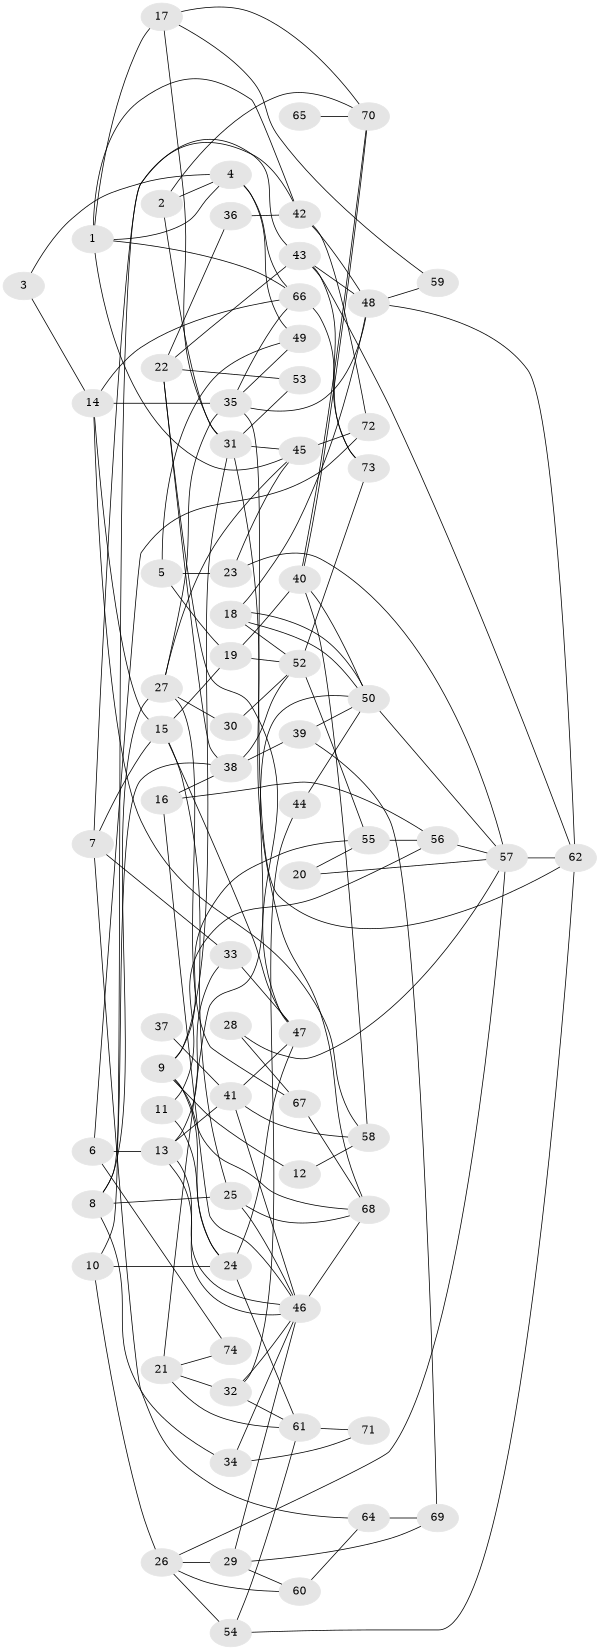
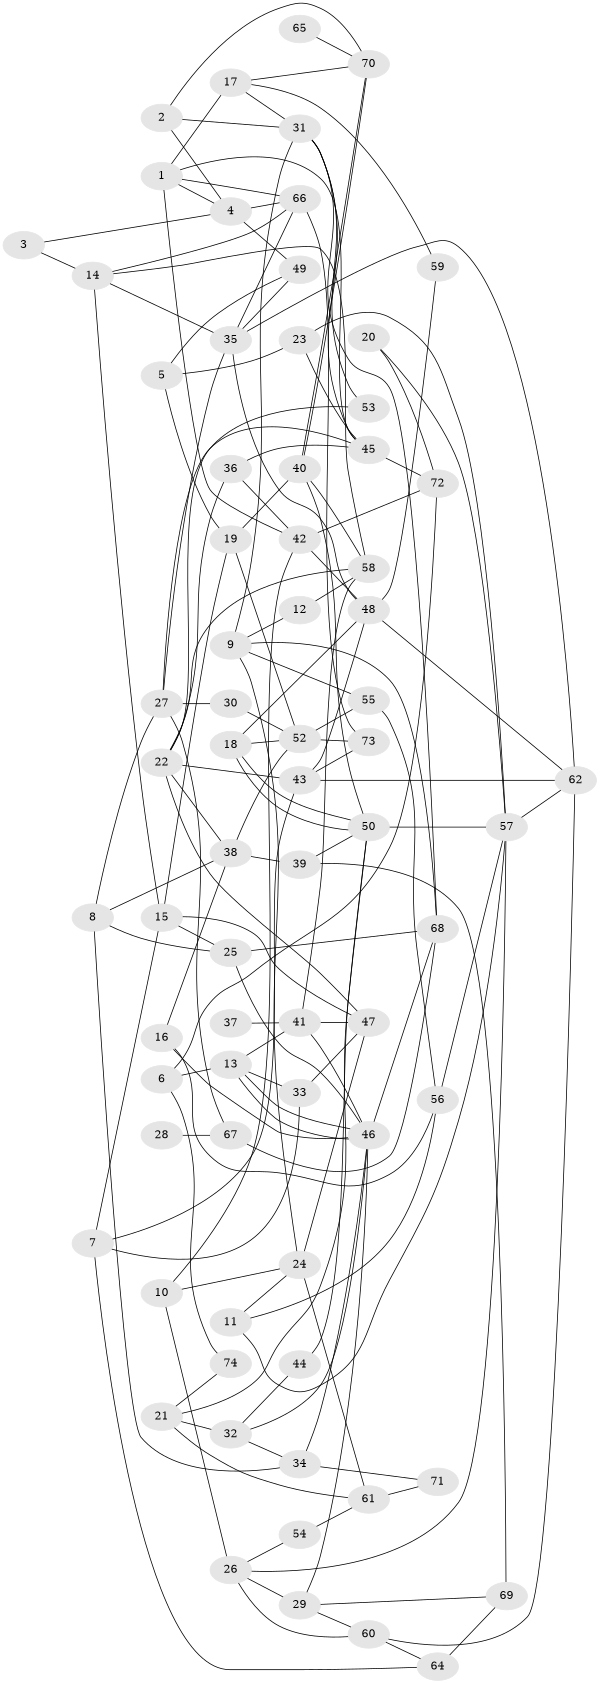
none -> (297, 446)
none -> (217, 618)
(334, 858) -> (411, 408)
(394, 1005) -> (439, 1181)
(524, 1353) -> (559, 1280)
(265, 1410) -> (265, 1449)
